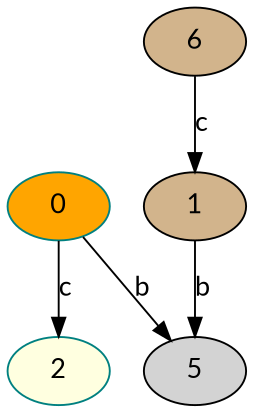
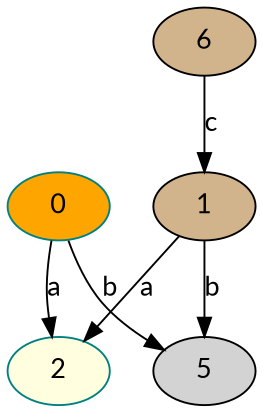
none -> (138, 282)
(65, 289) -> (54, 289)
